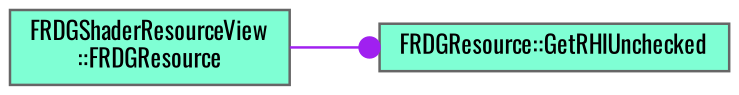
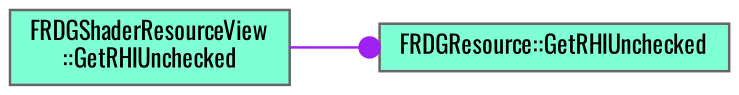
(150, 47) -> (150, 47)
